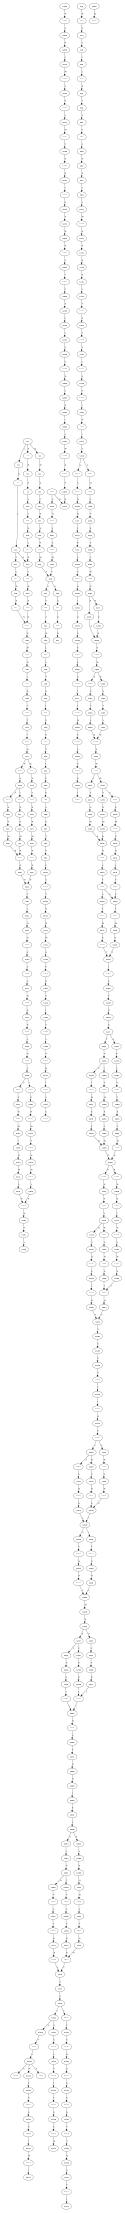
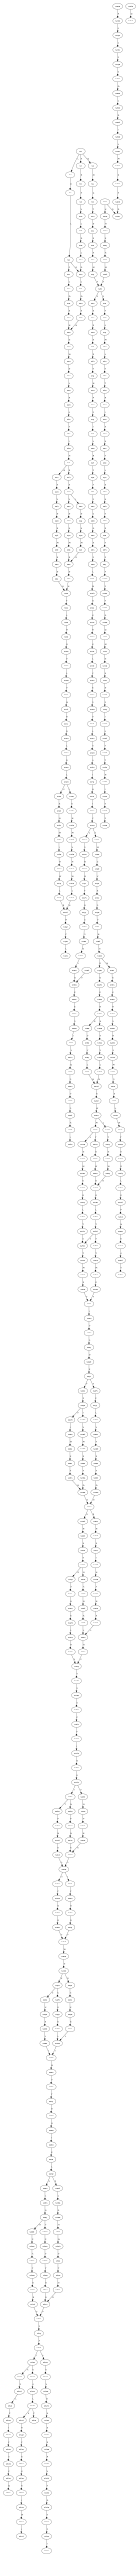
(65, 288) -> none
none -> (93, 361)
(77, 616) -> (74, 977)
(98, 632) -> (112, 991)
(29, 2068) -> (21, 2427)
